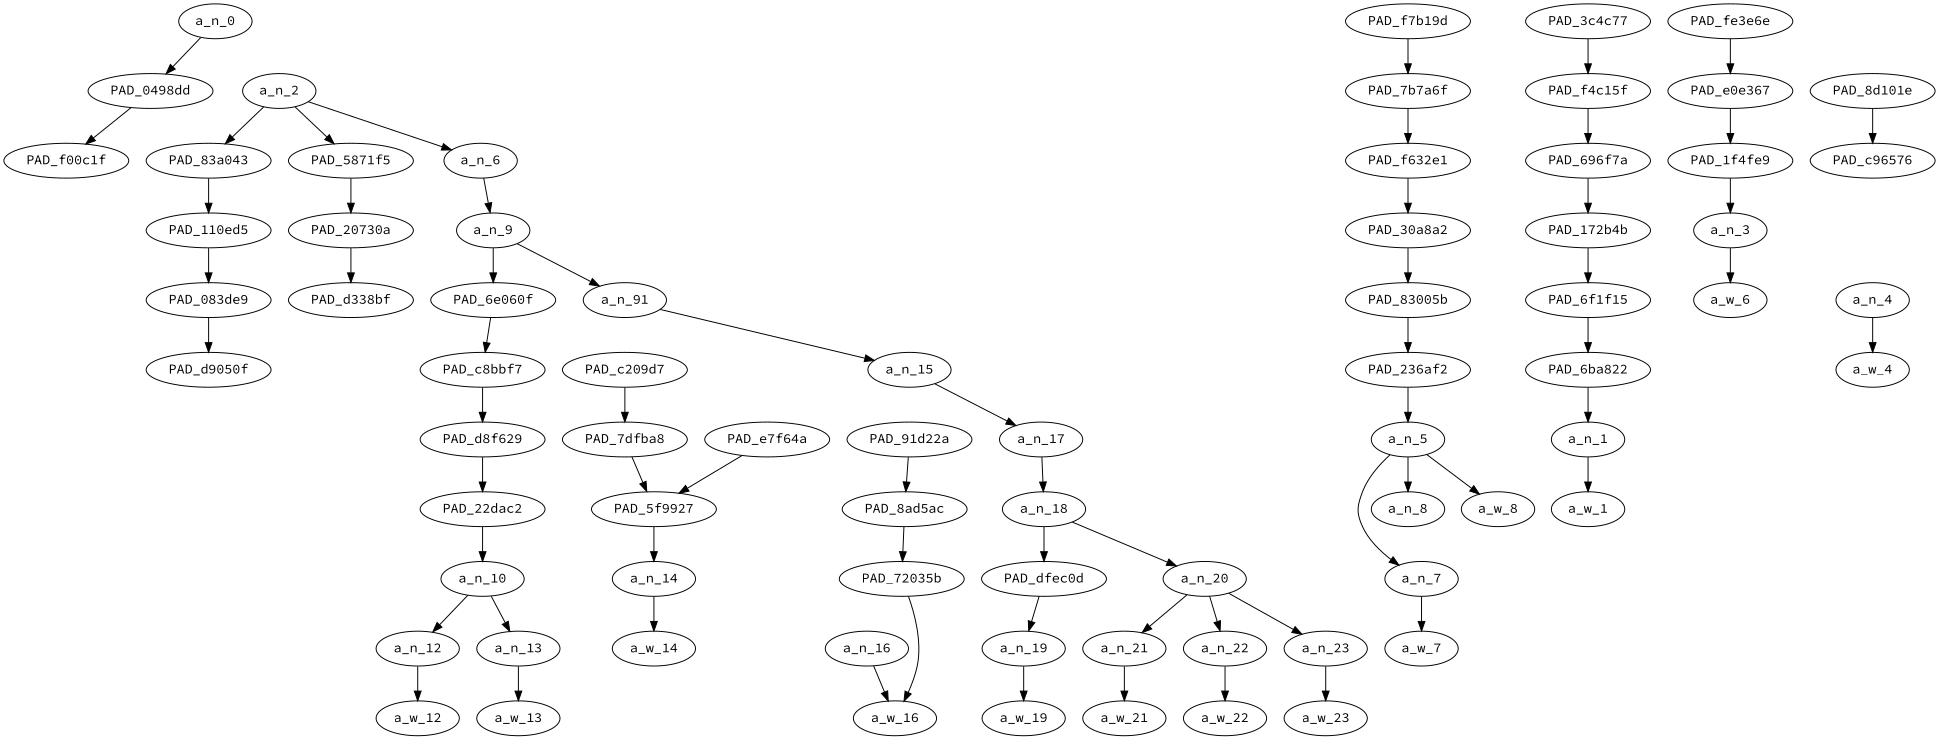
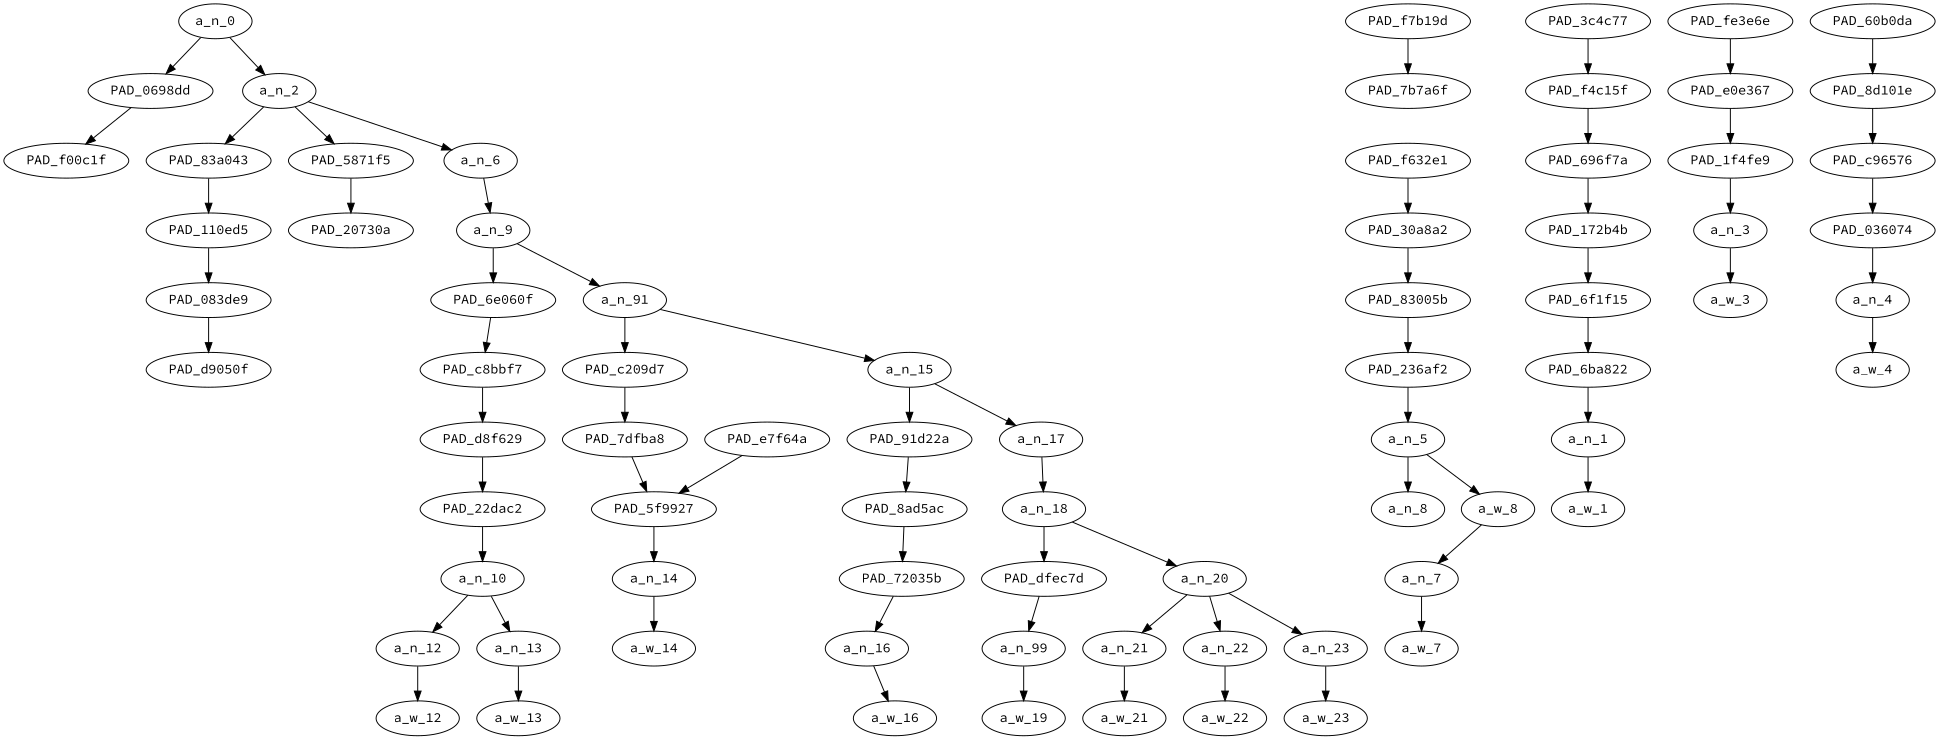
none -> (1873, 21)
none -> (244, 53)
(151, 91) -> (151, 91)
(1408, 121) -> none
none -> (1873, 230)
(351, 300) -> none
(1730, 300) -> (1730, 300)
none -> (625, 330)
none -> (909, 400)
(1358, 508) -> (1464, 541)
(1044, 579) -> (1044, 579)
(919, 645) -> (887, 609)
(1024, 649) -> (1024, 649)
